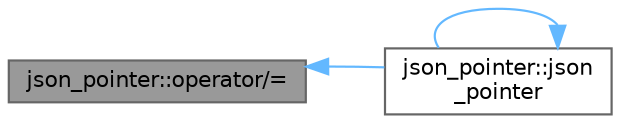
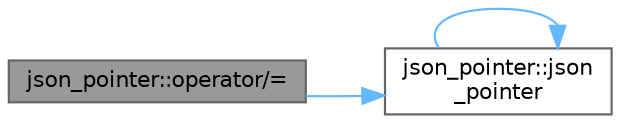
(356, 67) -> (334, 96)
